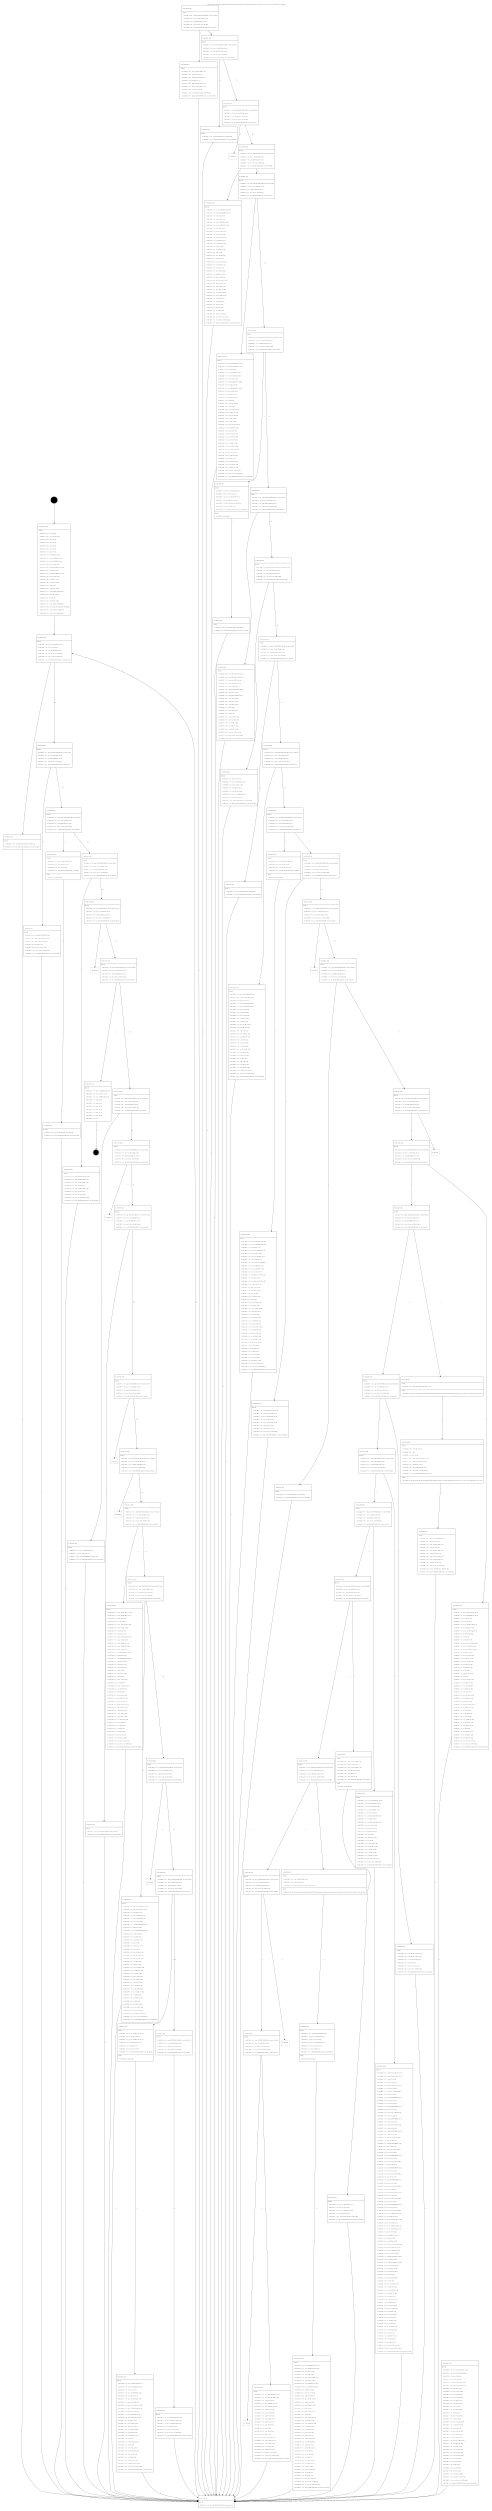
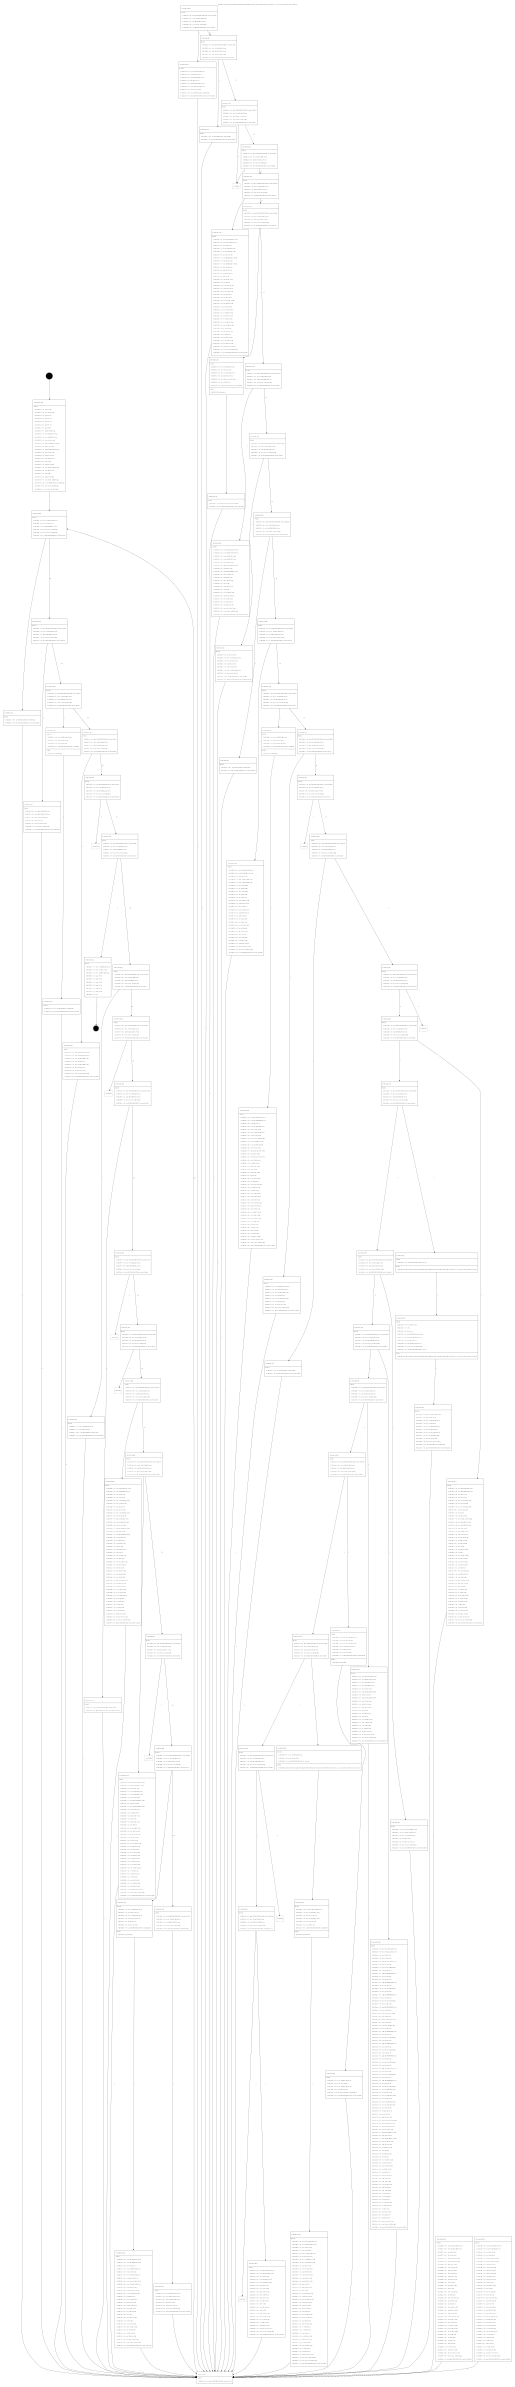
(233, 183) -> (241, 175)
